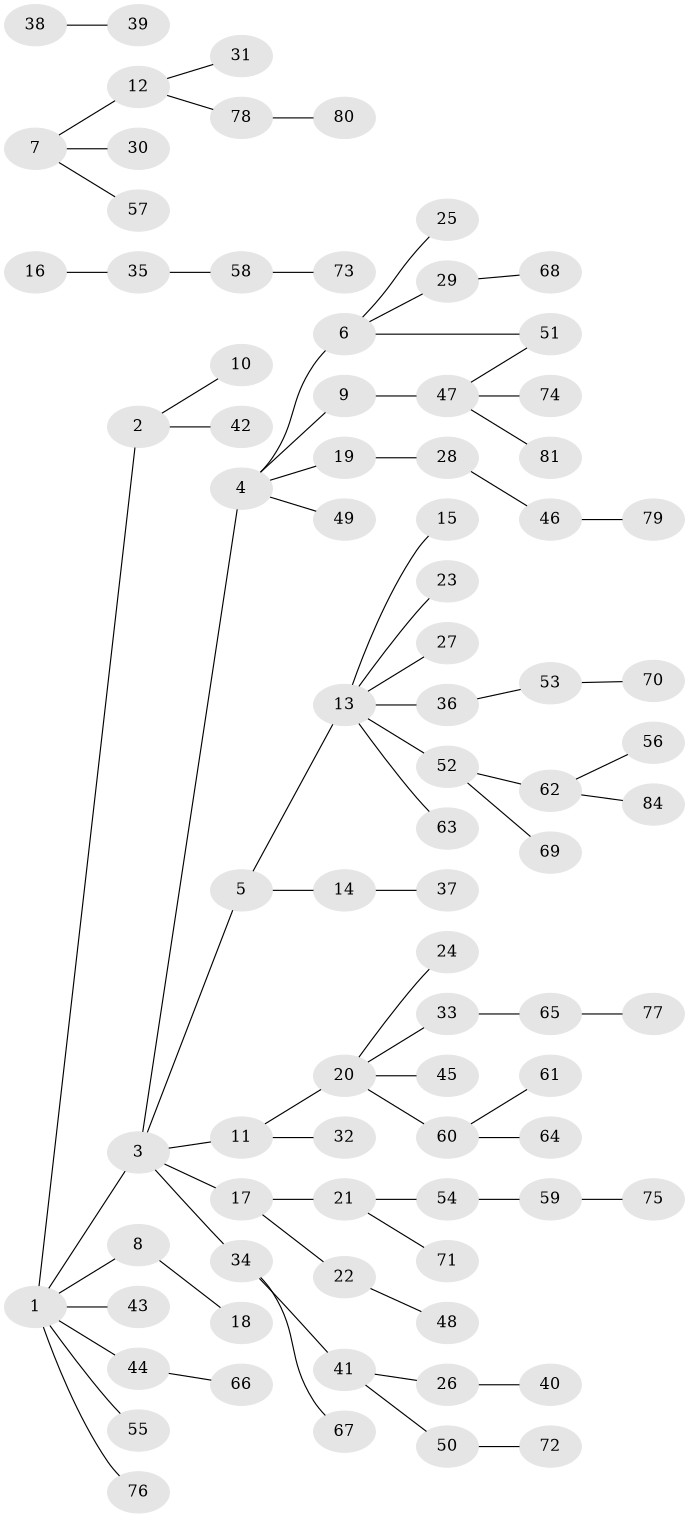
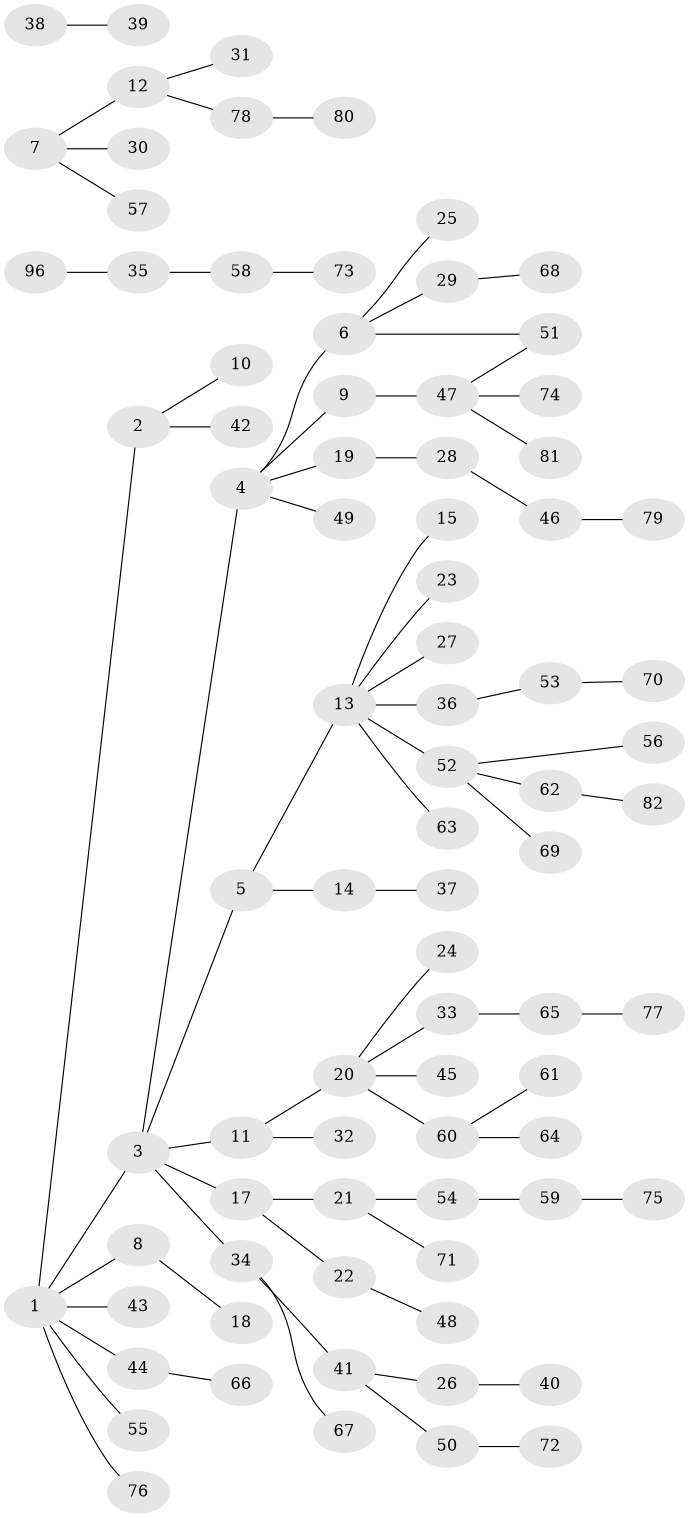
(35, 272) -> (35, 272)
(602, 767) -> (551, 755)
(653, 805) -> (653, 805)
